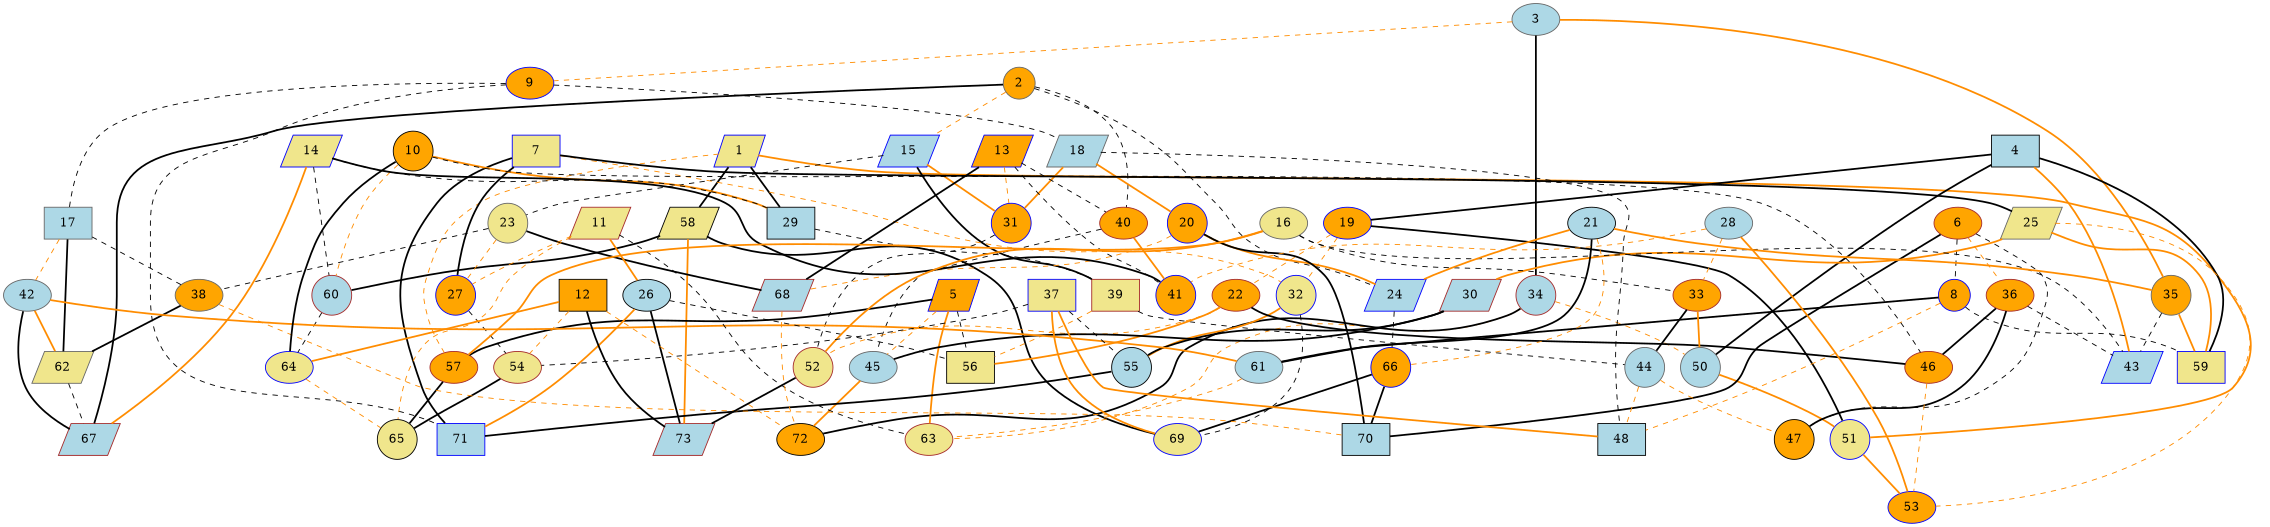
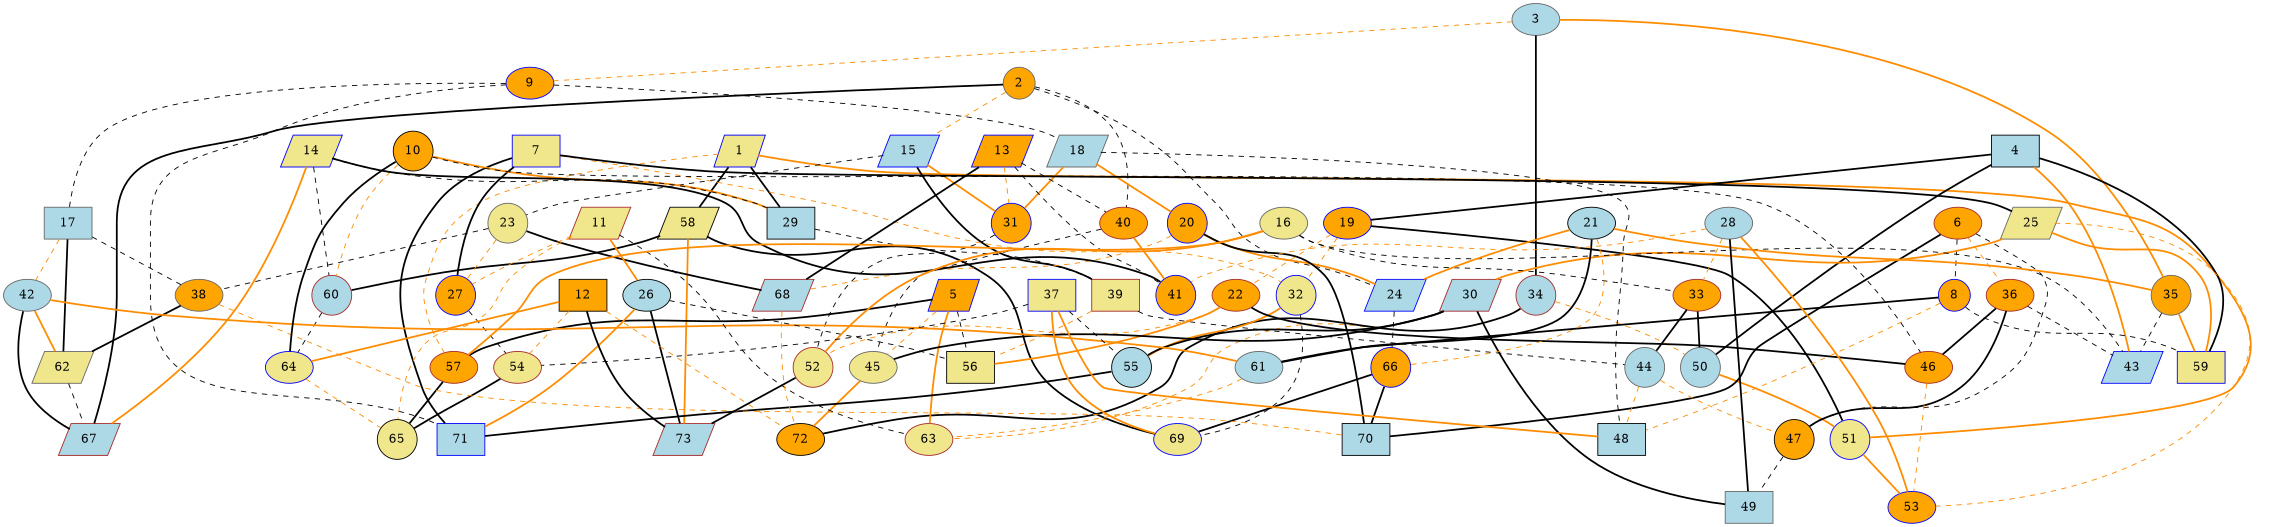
(1699, 329) -> (1699, 329)
(873, 367) -> (873, 367)
none -> (1749, 507)
